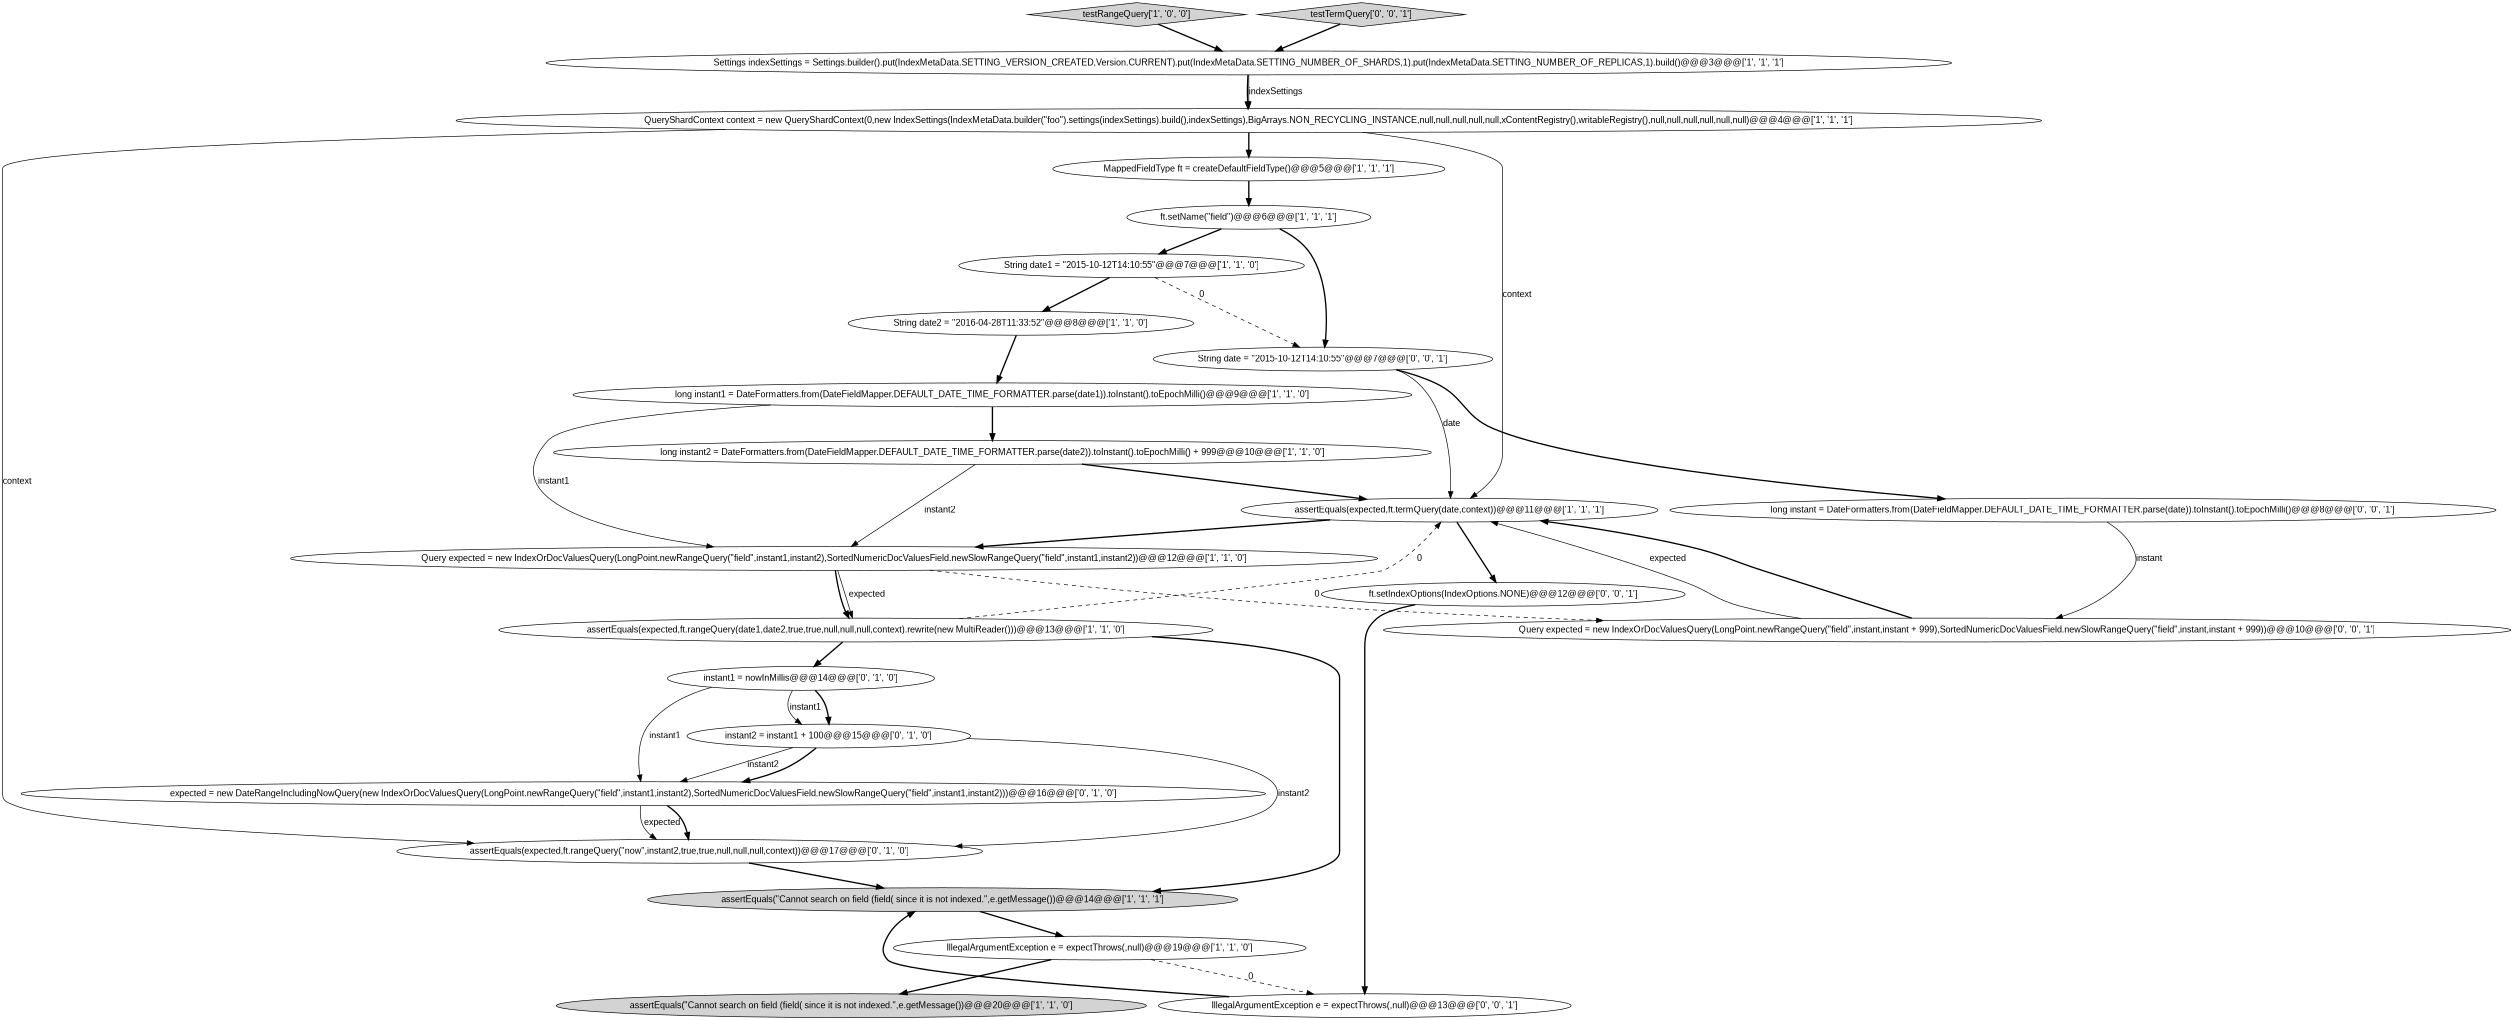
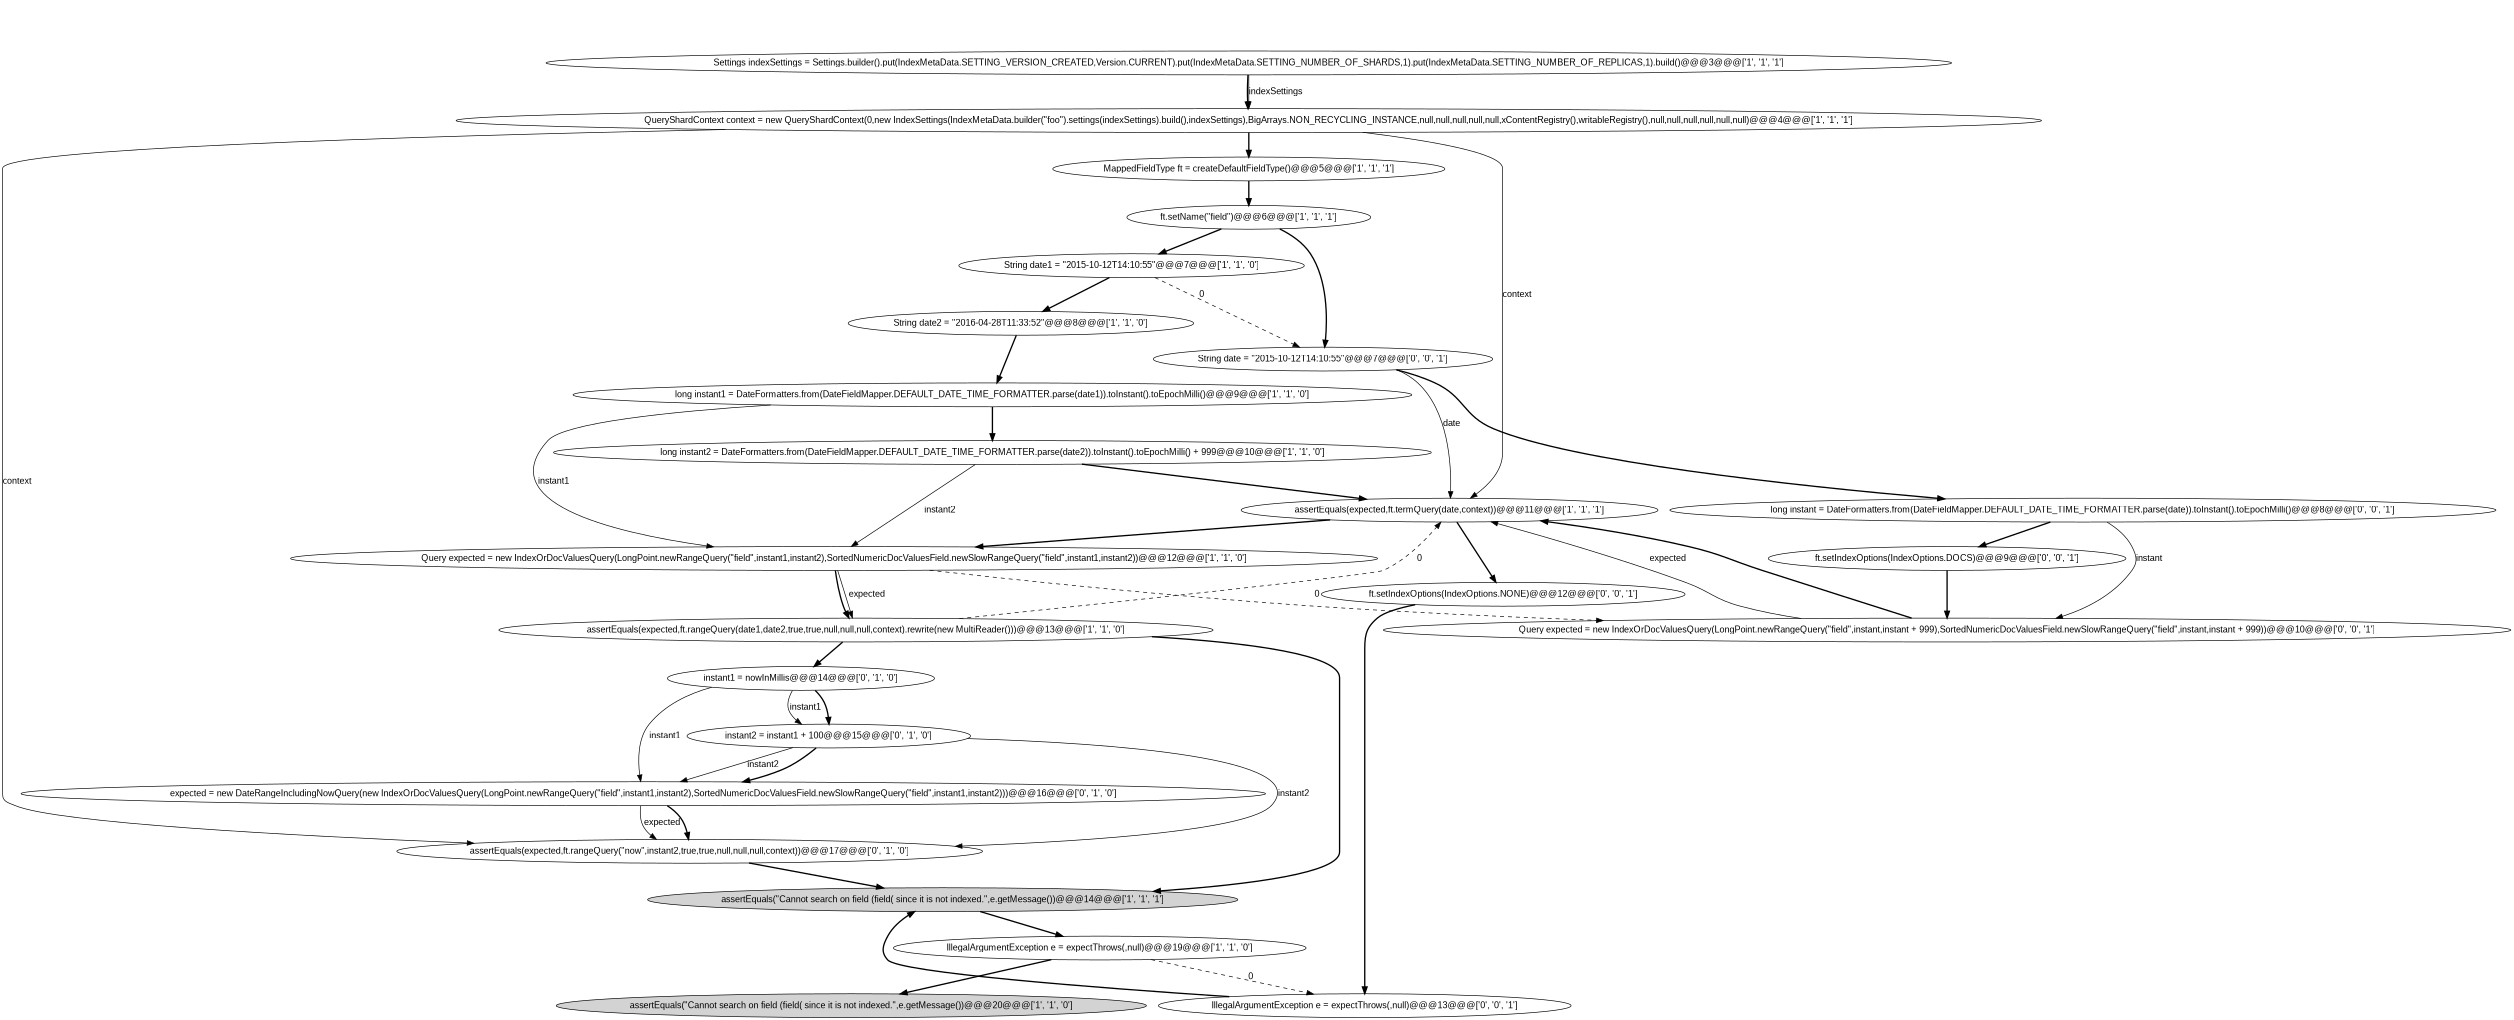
(1137, 15) -> none
(1361, 15) -> none
none -> (1947, 558)
